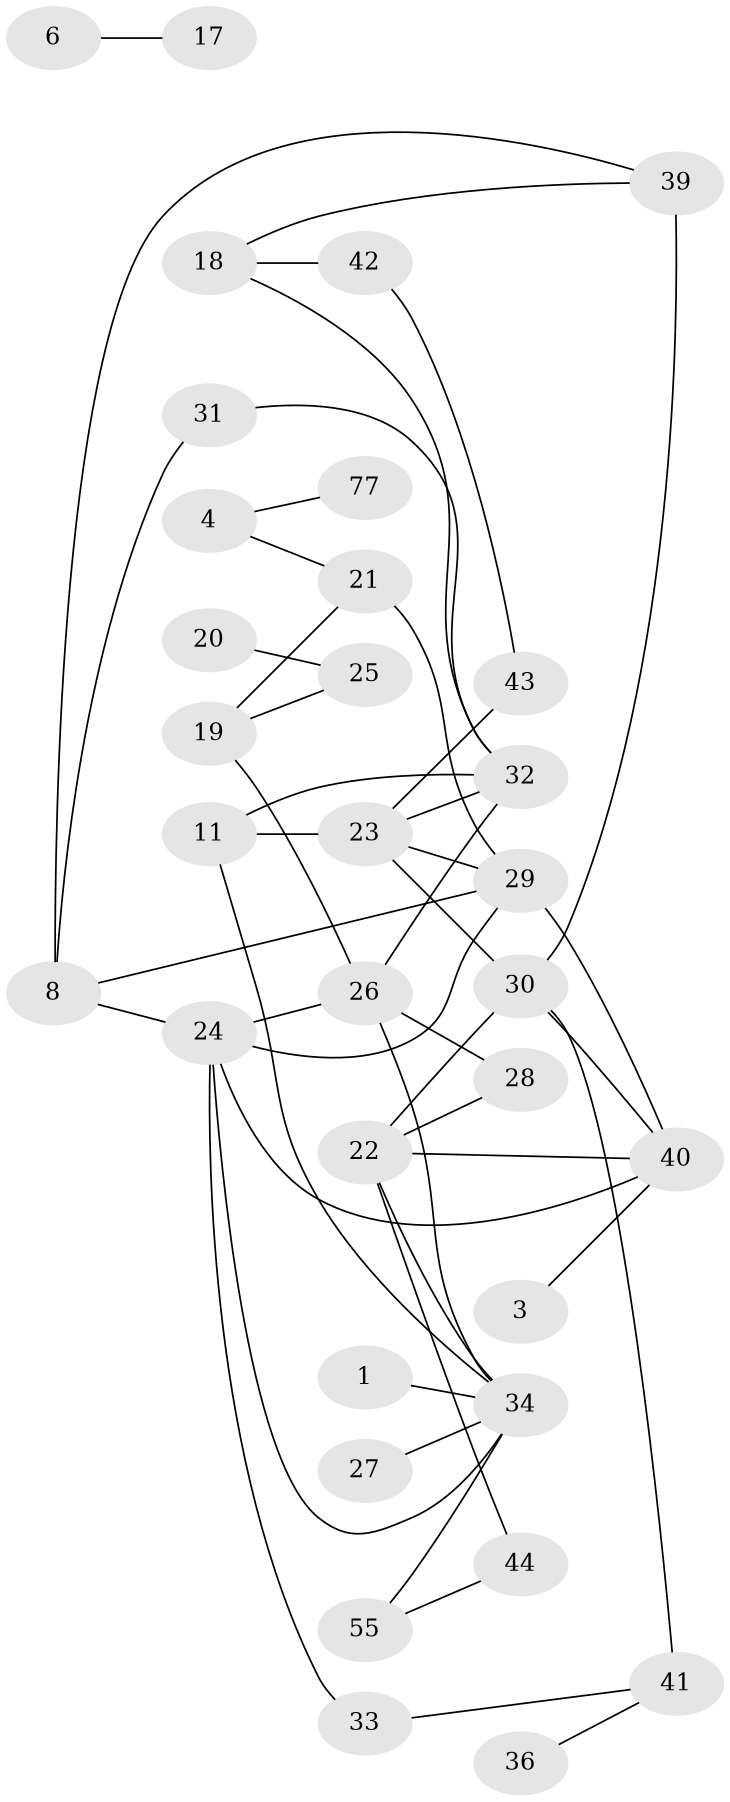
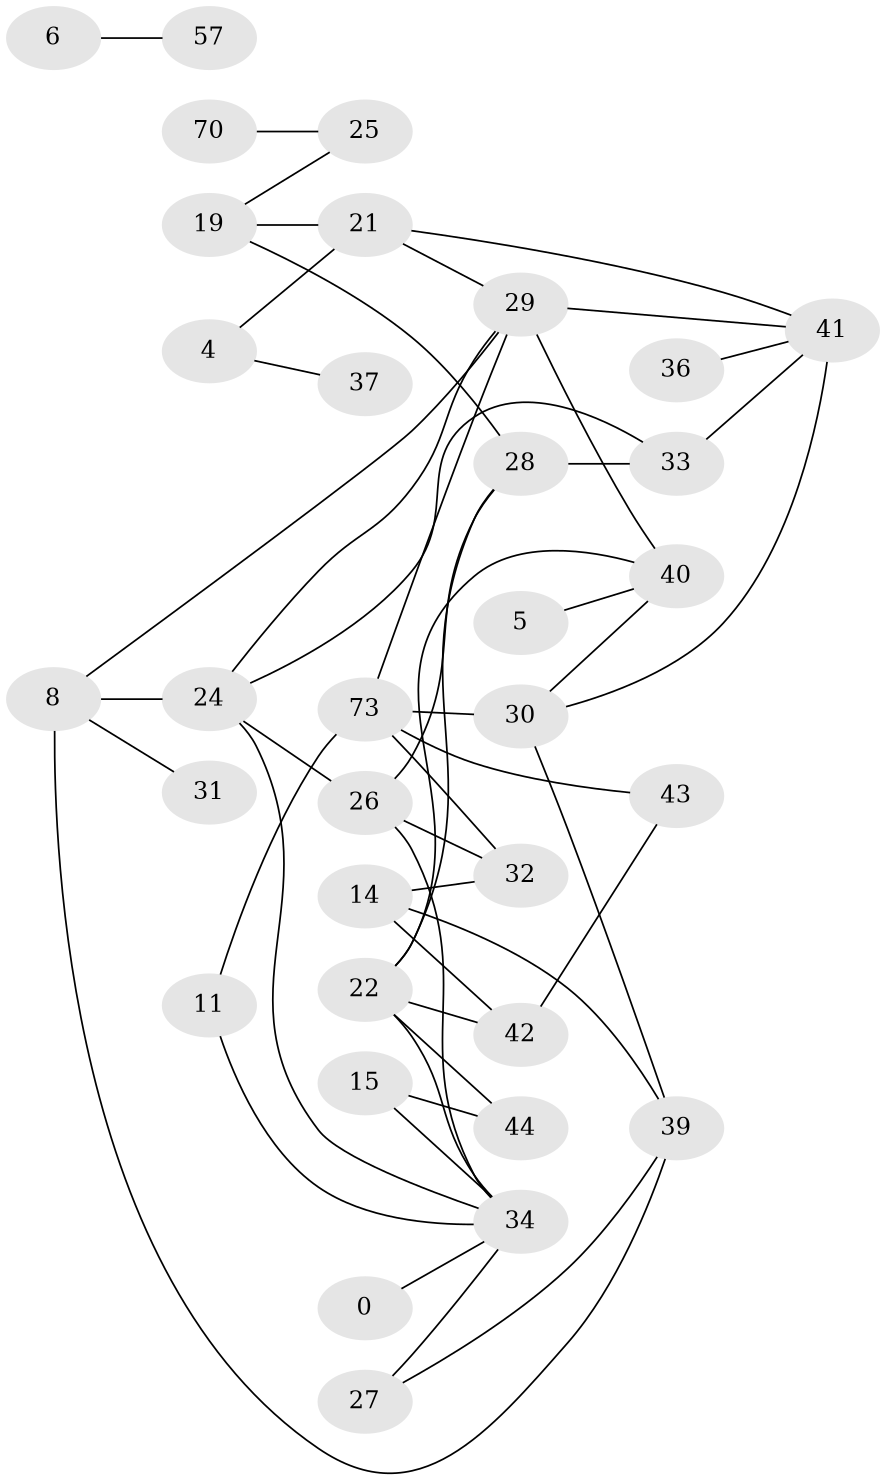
(209, 38) -> (209, 38)
(209, 263) -> (365, 896)
none -> (604, 263)
none -> (677, 318)
(426, 458) -> none
none -> (590, 464)
(365, 488) -> (365, 384)
(209, 640) -> (209, 132)
(357, 780) -> none
(365, 834) -> (365, 710)
(299, 858) -> (389, 320)
(442, 1069) -> (453, 1015)
(370, 1218) -> none
none -> (546, 1287)
(521, 1312) -> (521, 623)
(365, 1378) -> (365, 1308)
(365, 1630) -> (365, 1083)
